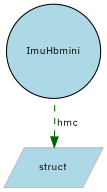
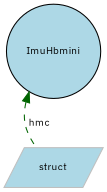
(55, 118) -> (26, 126)
